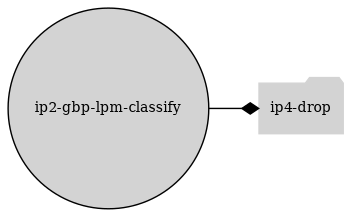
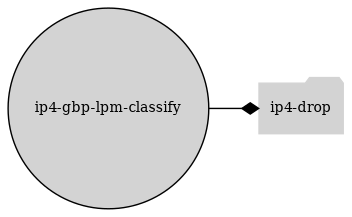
(108, 108) -> (108, 108)
